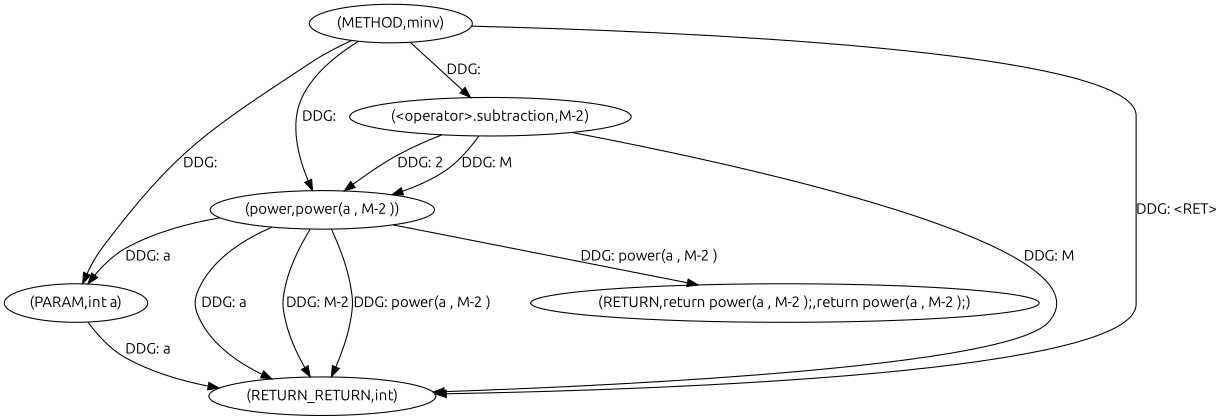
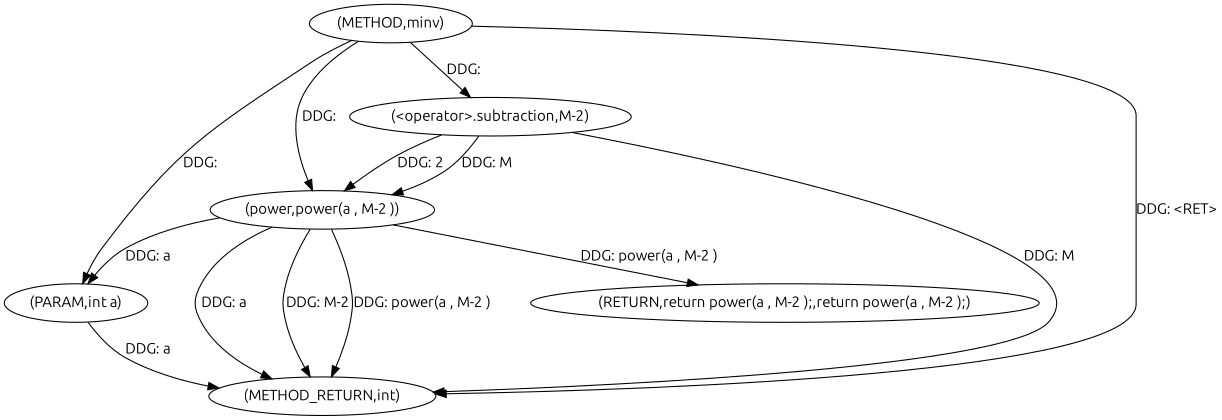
(322, 396) -> (322, 396)
